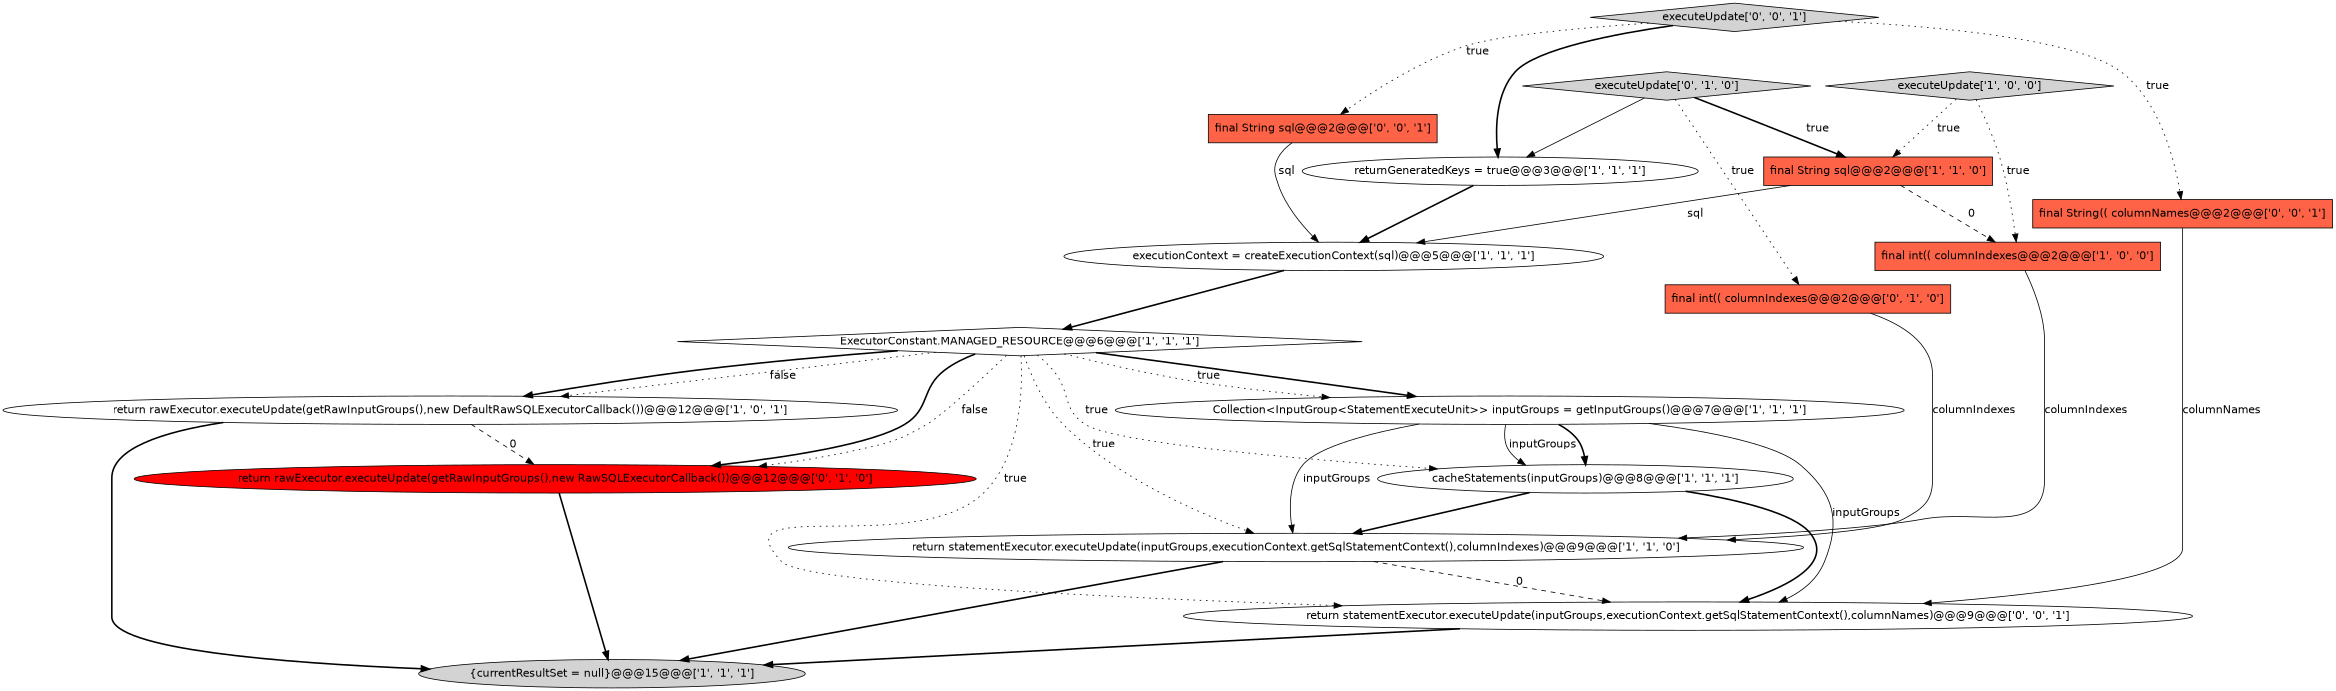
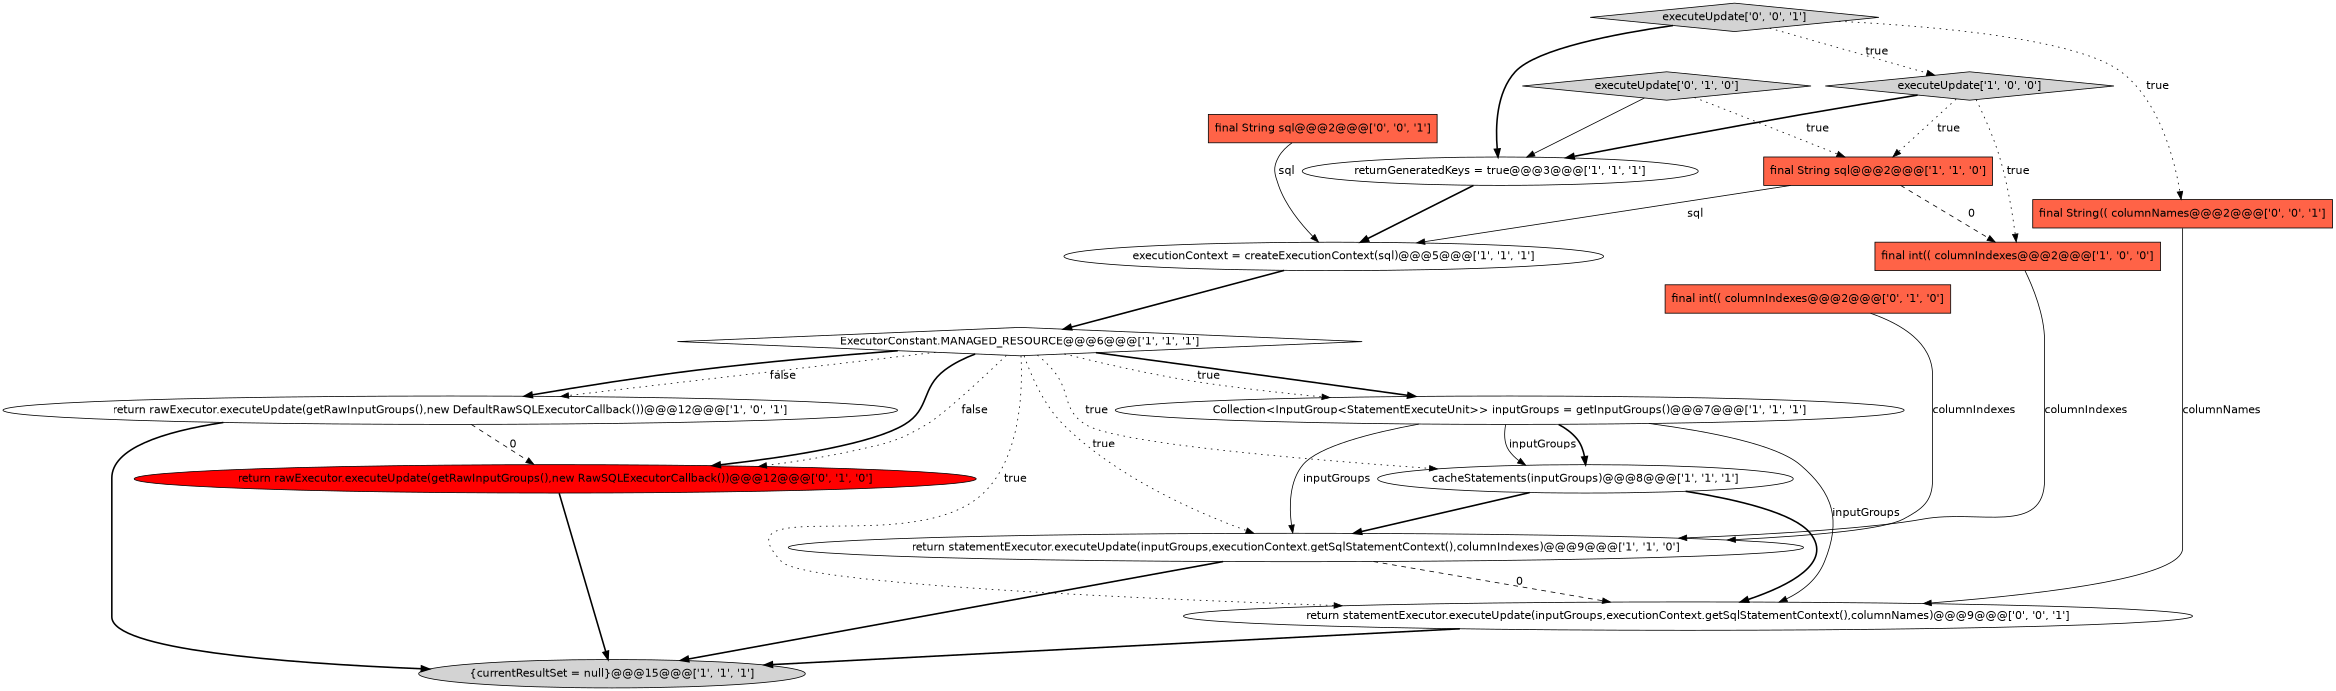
(1490, 40) -> (1848, 51)
none -> (1746, 124)
(1766, 125) -> (1769, 127)
(1735, 189) -> none
